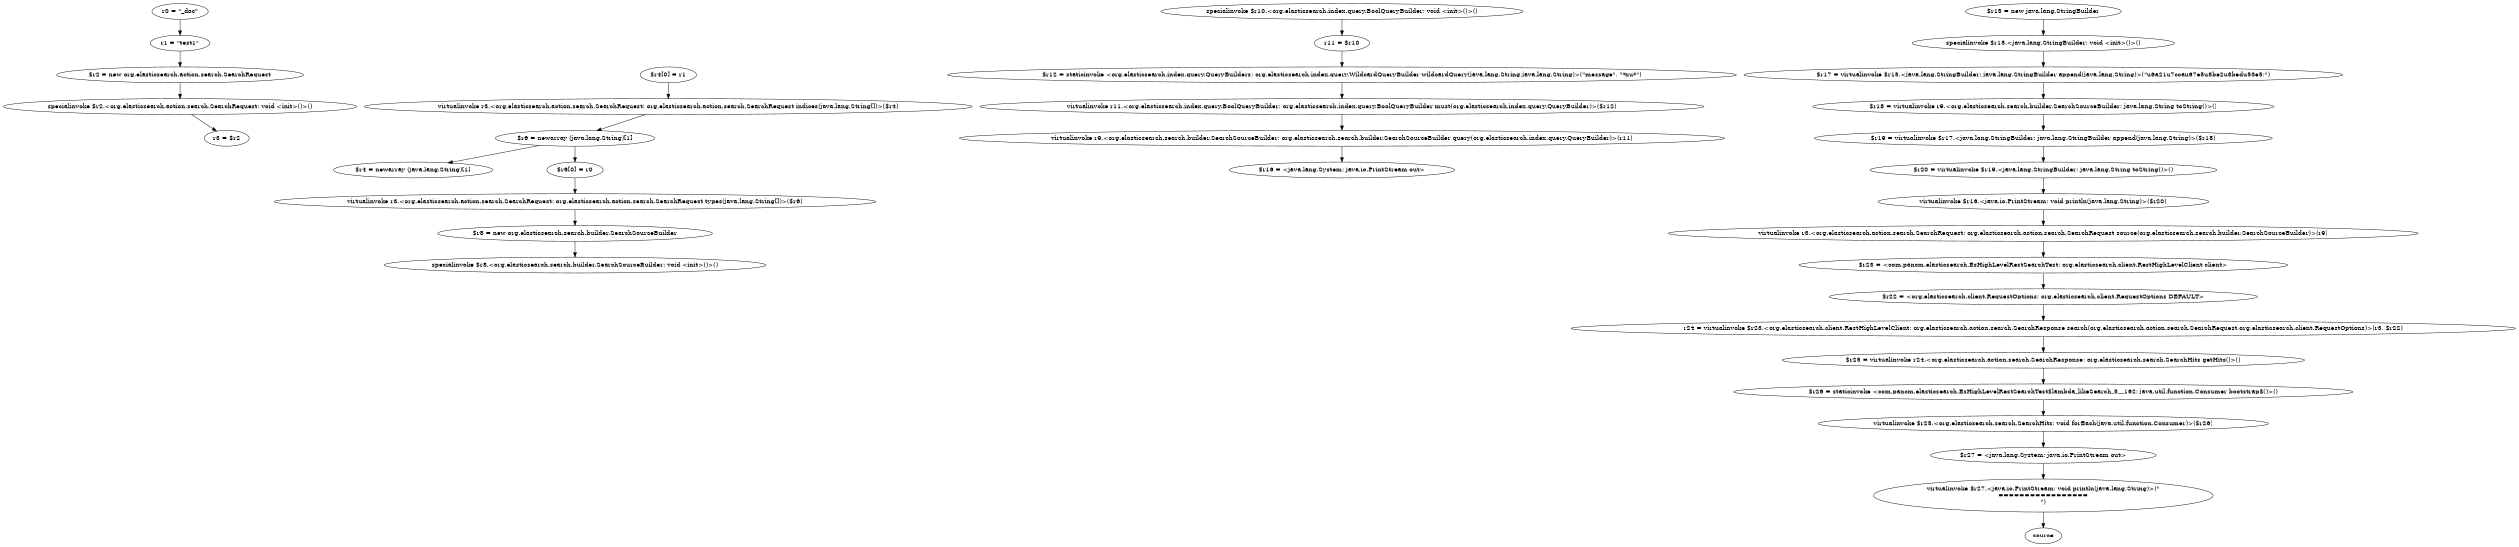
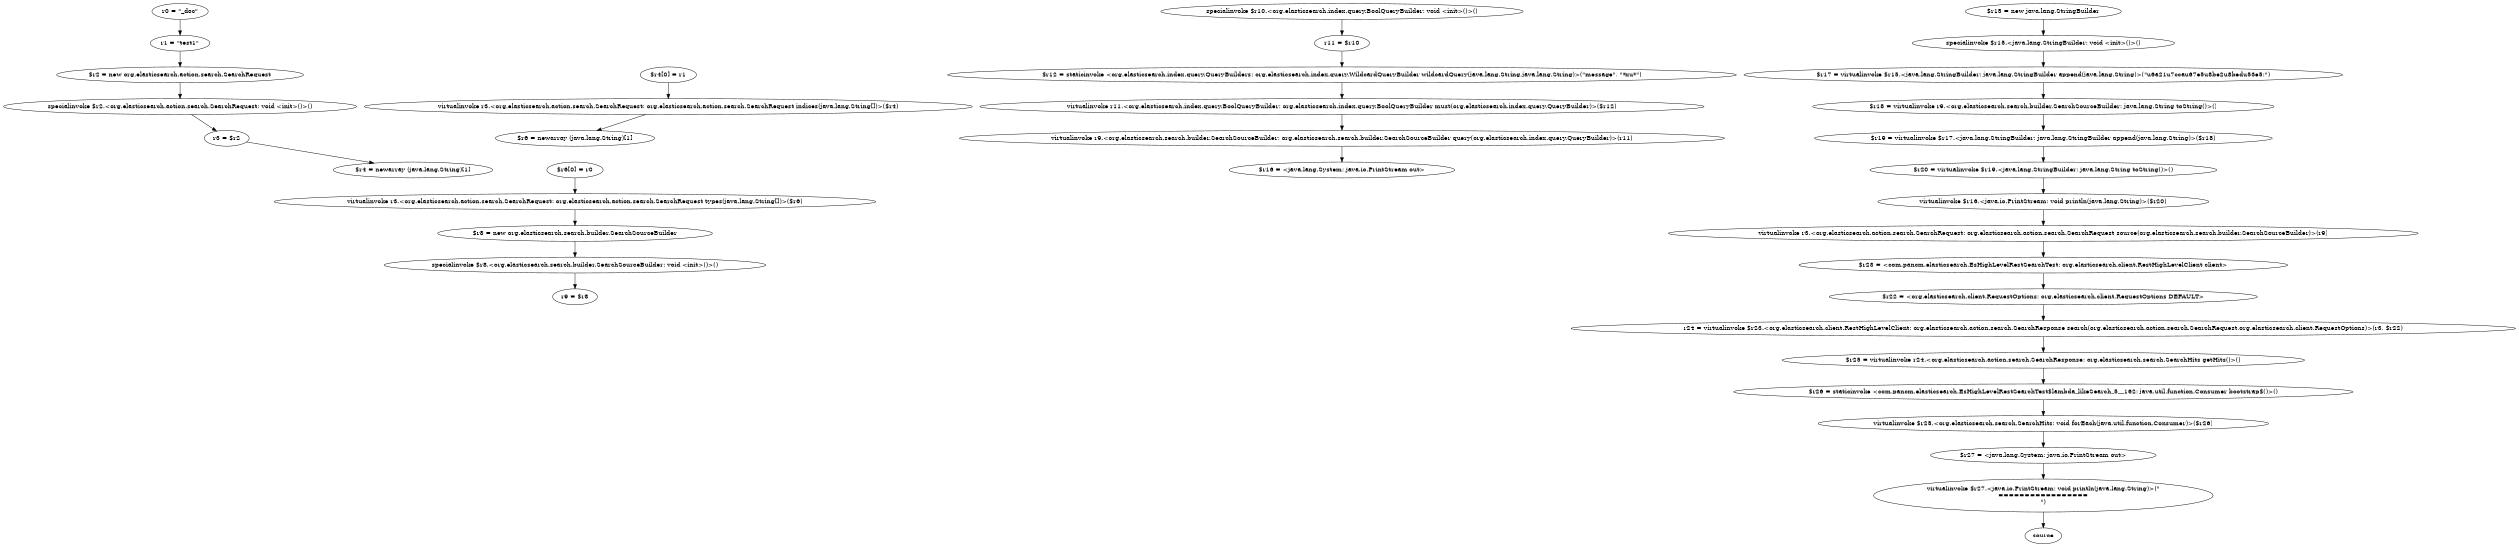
(575, 152) -> none
(496, 154) -> (308, 152)
none -> (575, 297)
